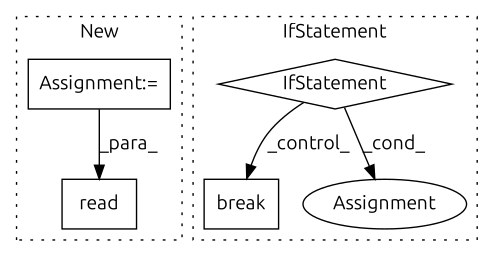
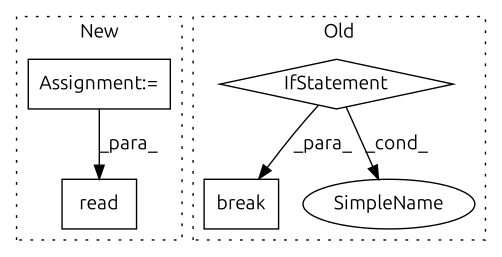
(335, 32) -> (339, 32)
(309, 144) -> (323, 144)
(385, 204) -> (389, 204)
